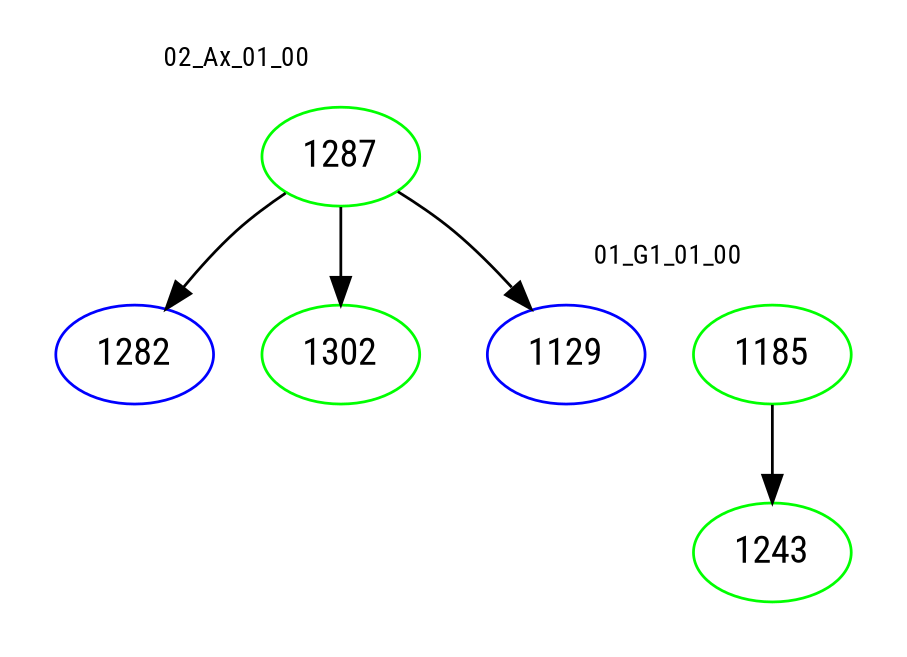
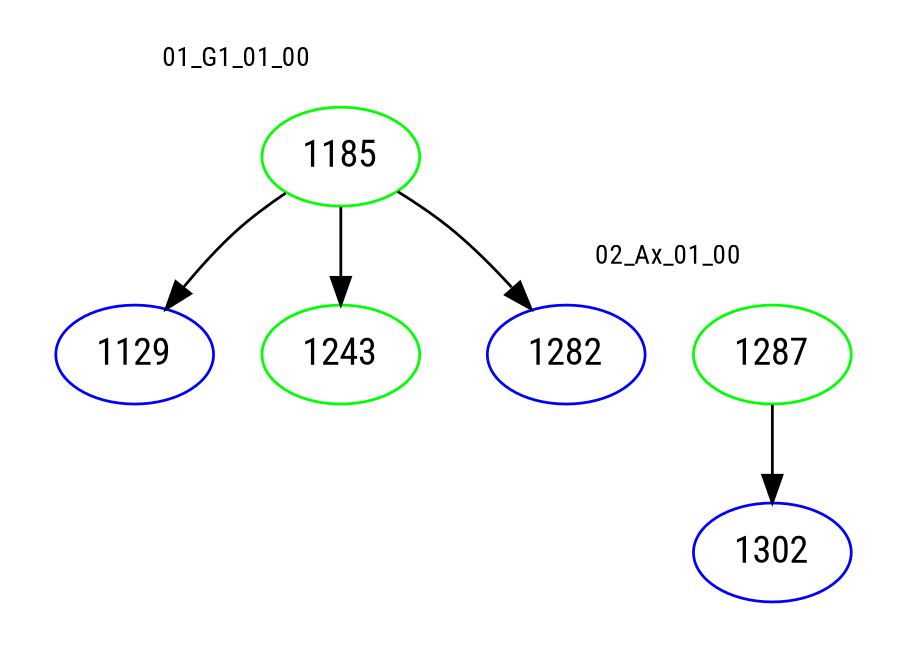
(231, 236) -> (483, 258)
(483, 258) -> (231, 236)
(341, 355) -> (772, 552)
